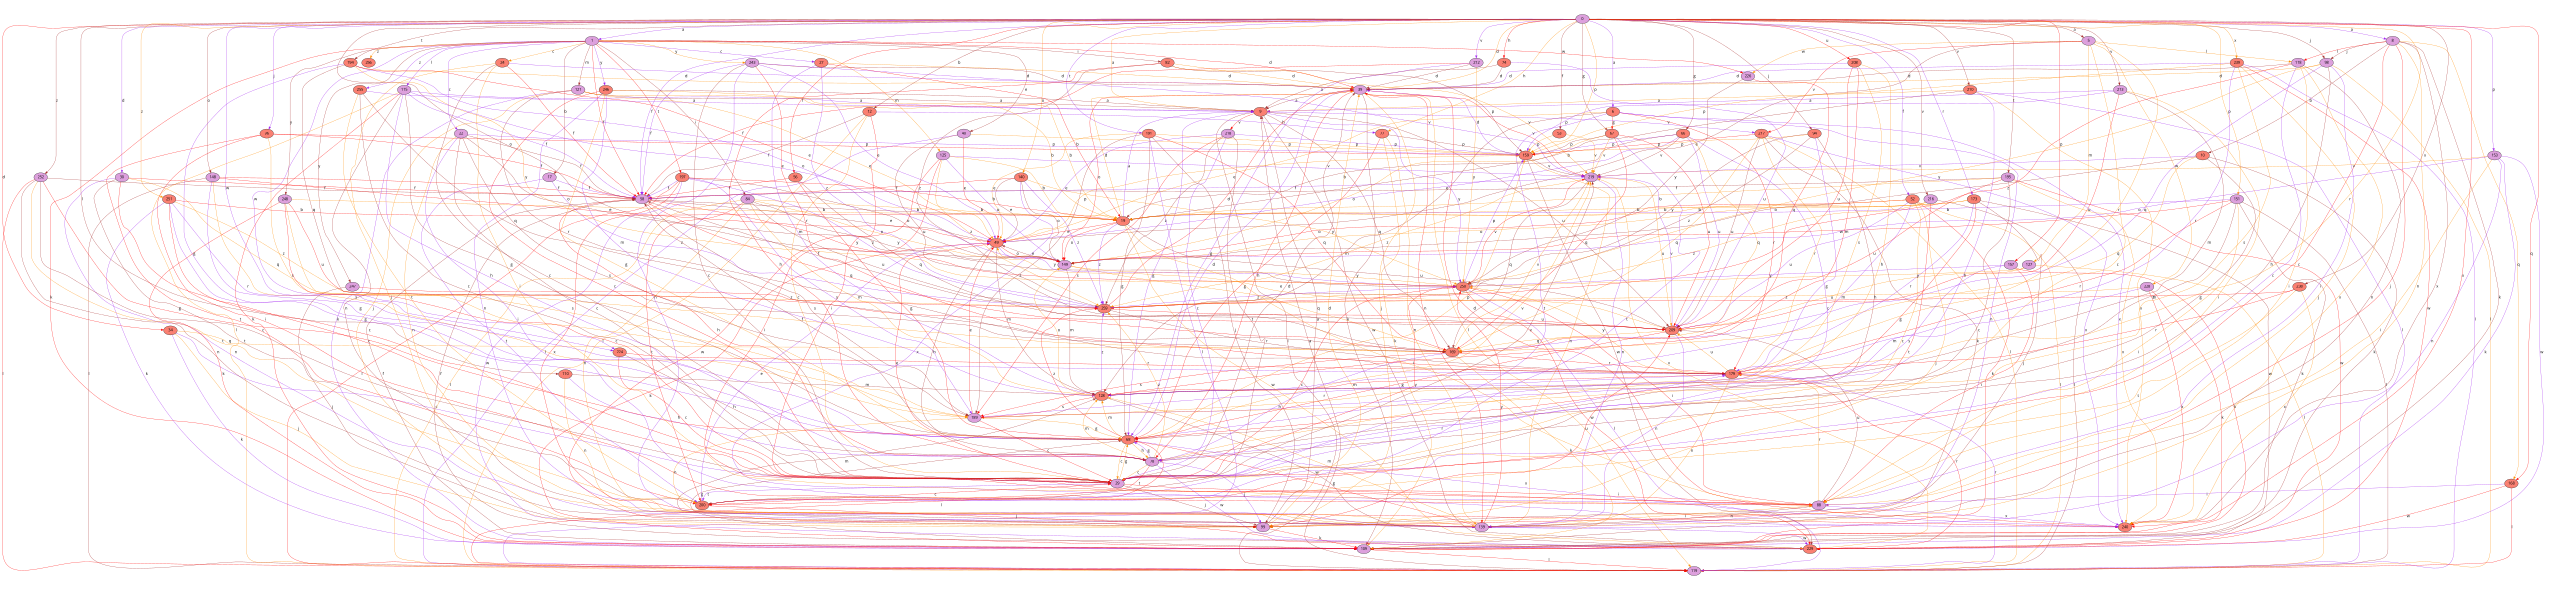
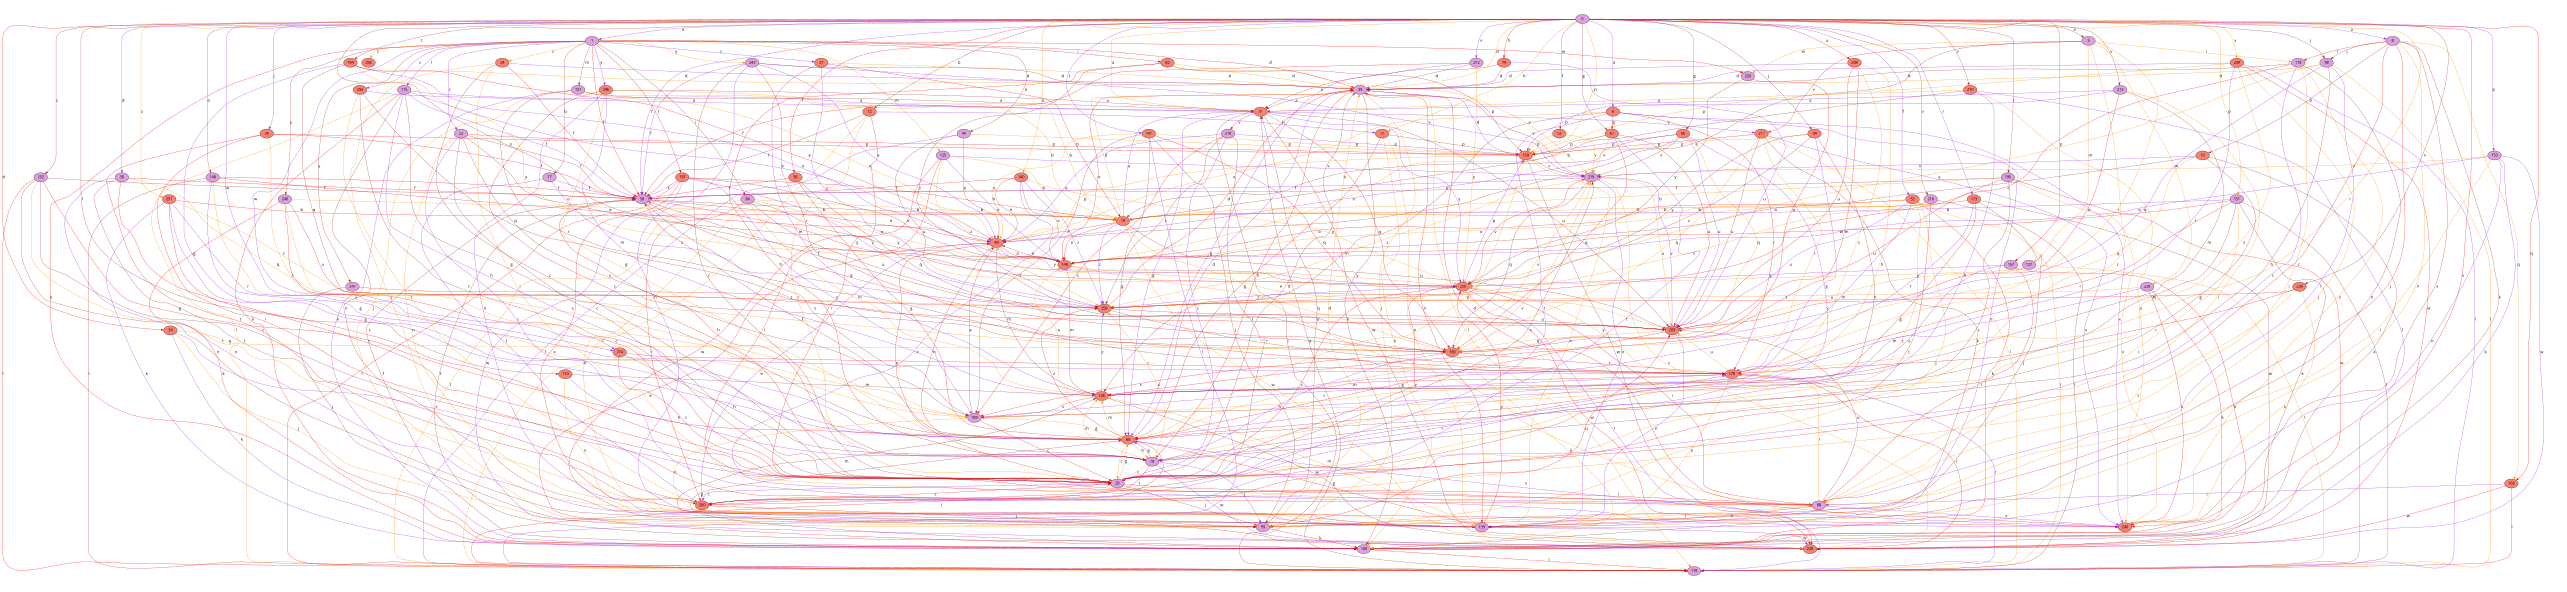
(992, 145) -> (992, 145)
(1065, 265) -> (1065, 265)
